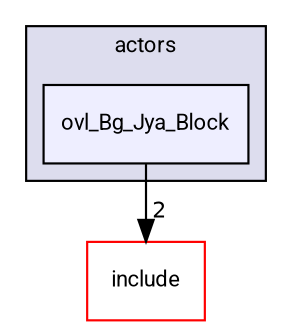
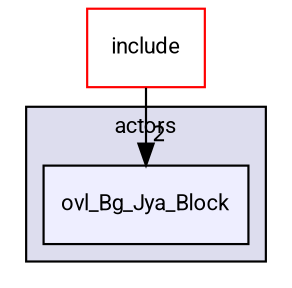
(146, 195) -> (146, 120)
